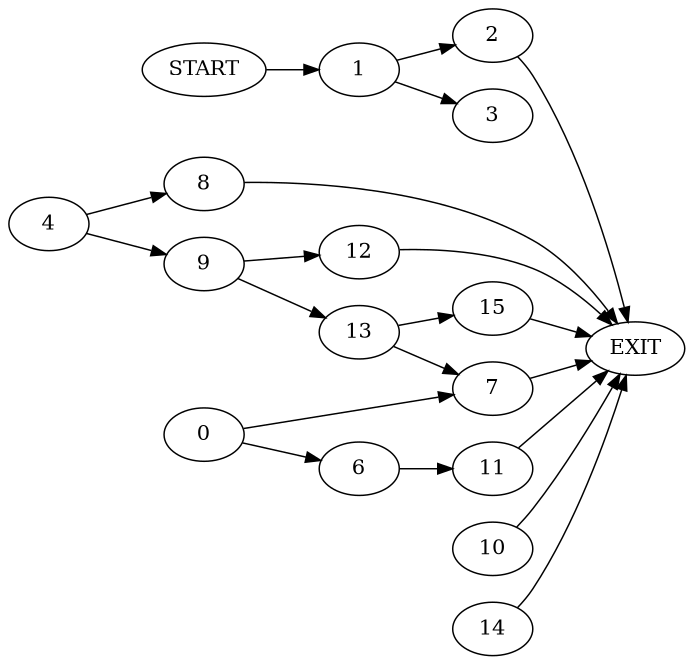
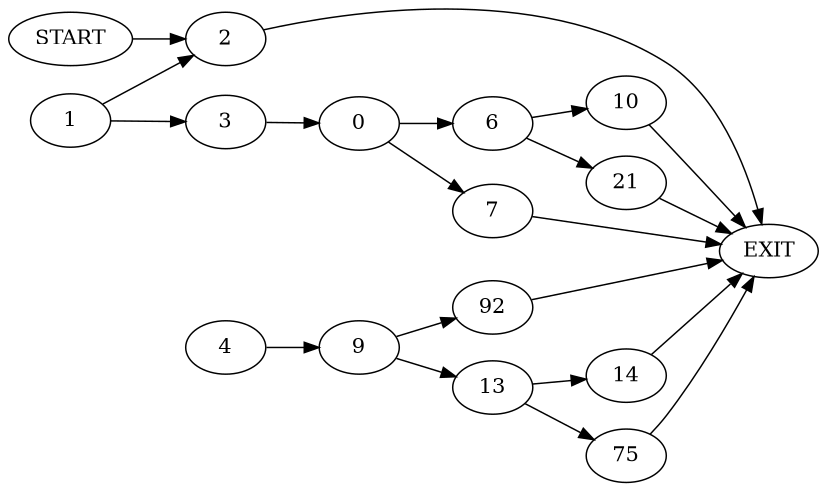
(285, 70) -> (152, 39)
none -> (552, 114)
none -> (285, 123)
(204, 184) -> none
(359, 252) -> (493, 307)
(493, 309) -> (626, 456)
(419, 358) -> (552, 382)
(493, 469) -> (626, 183)
